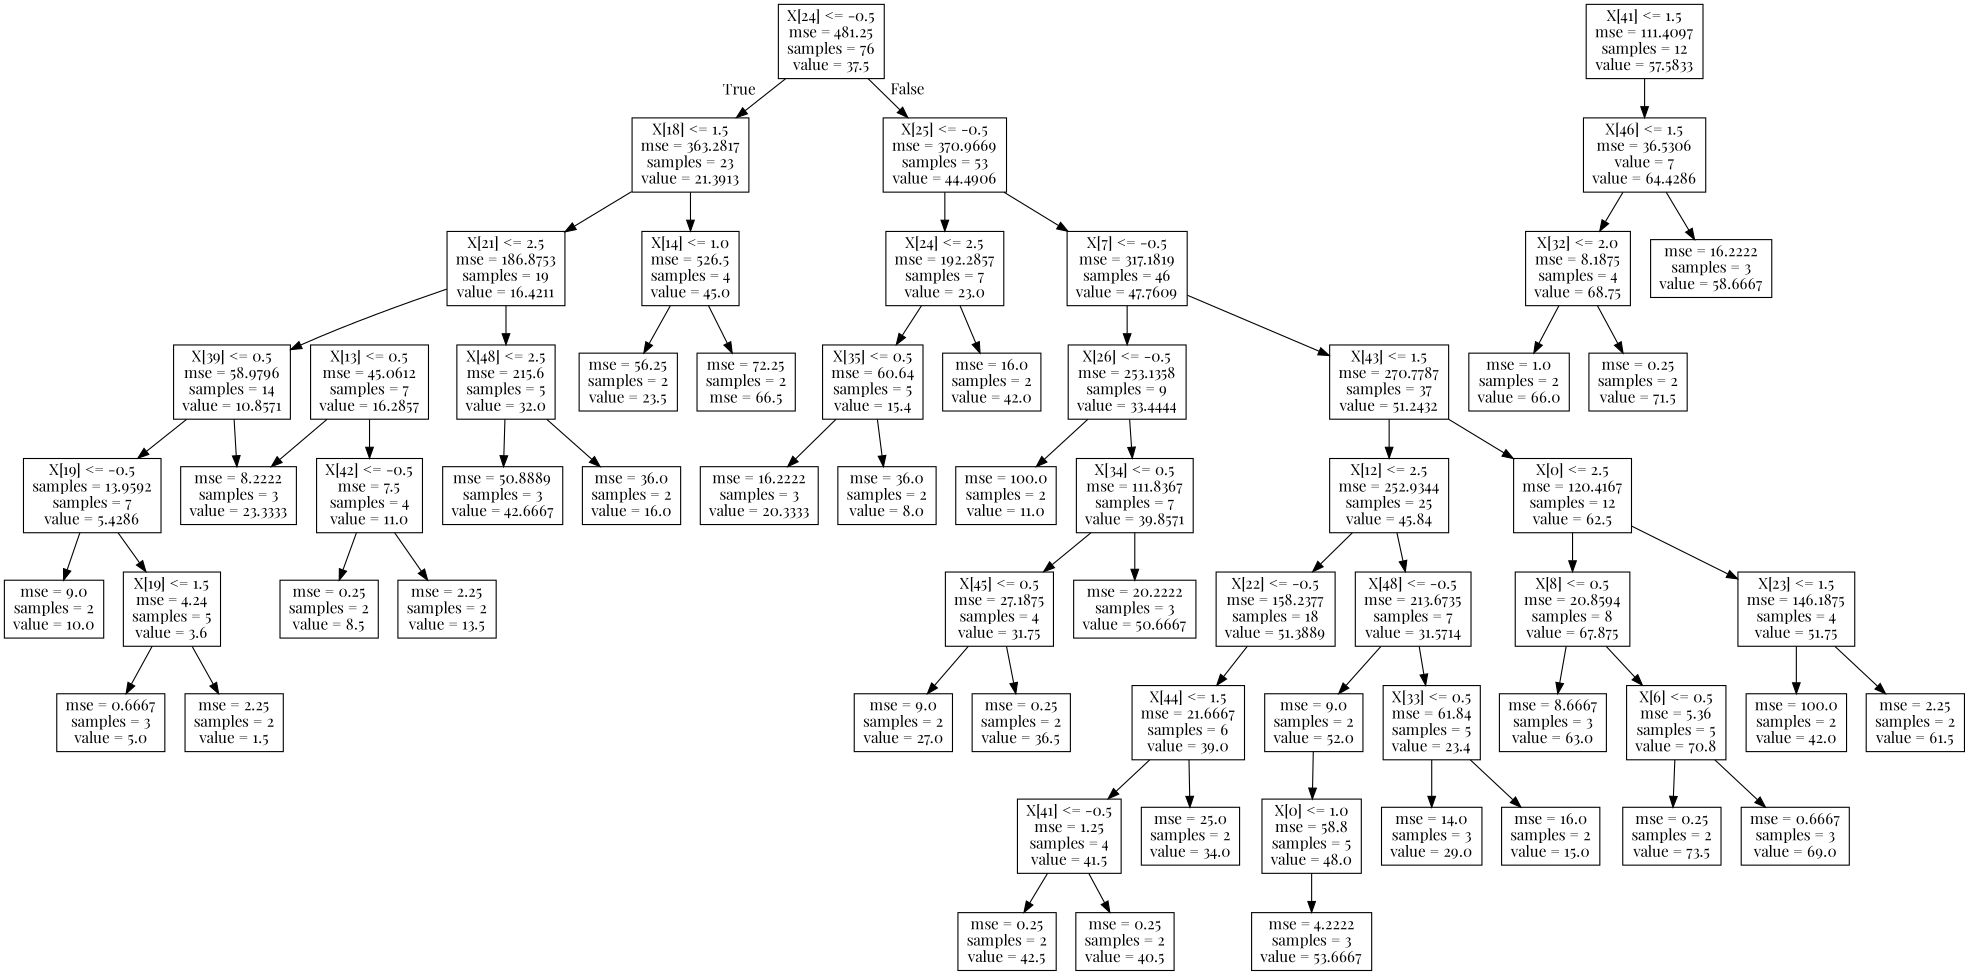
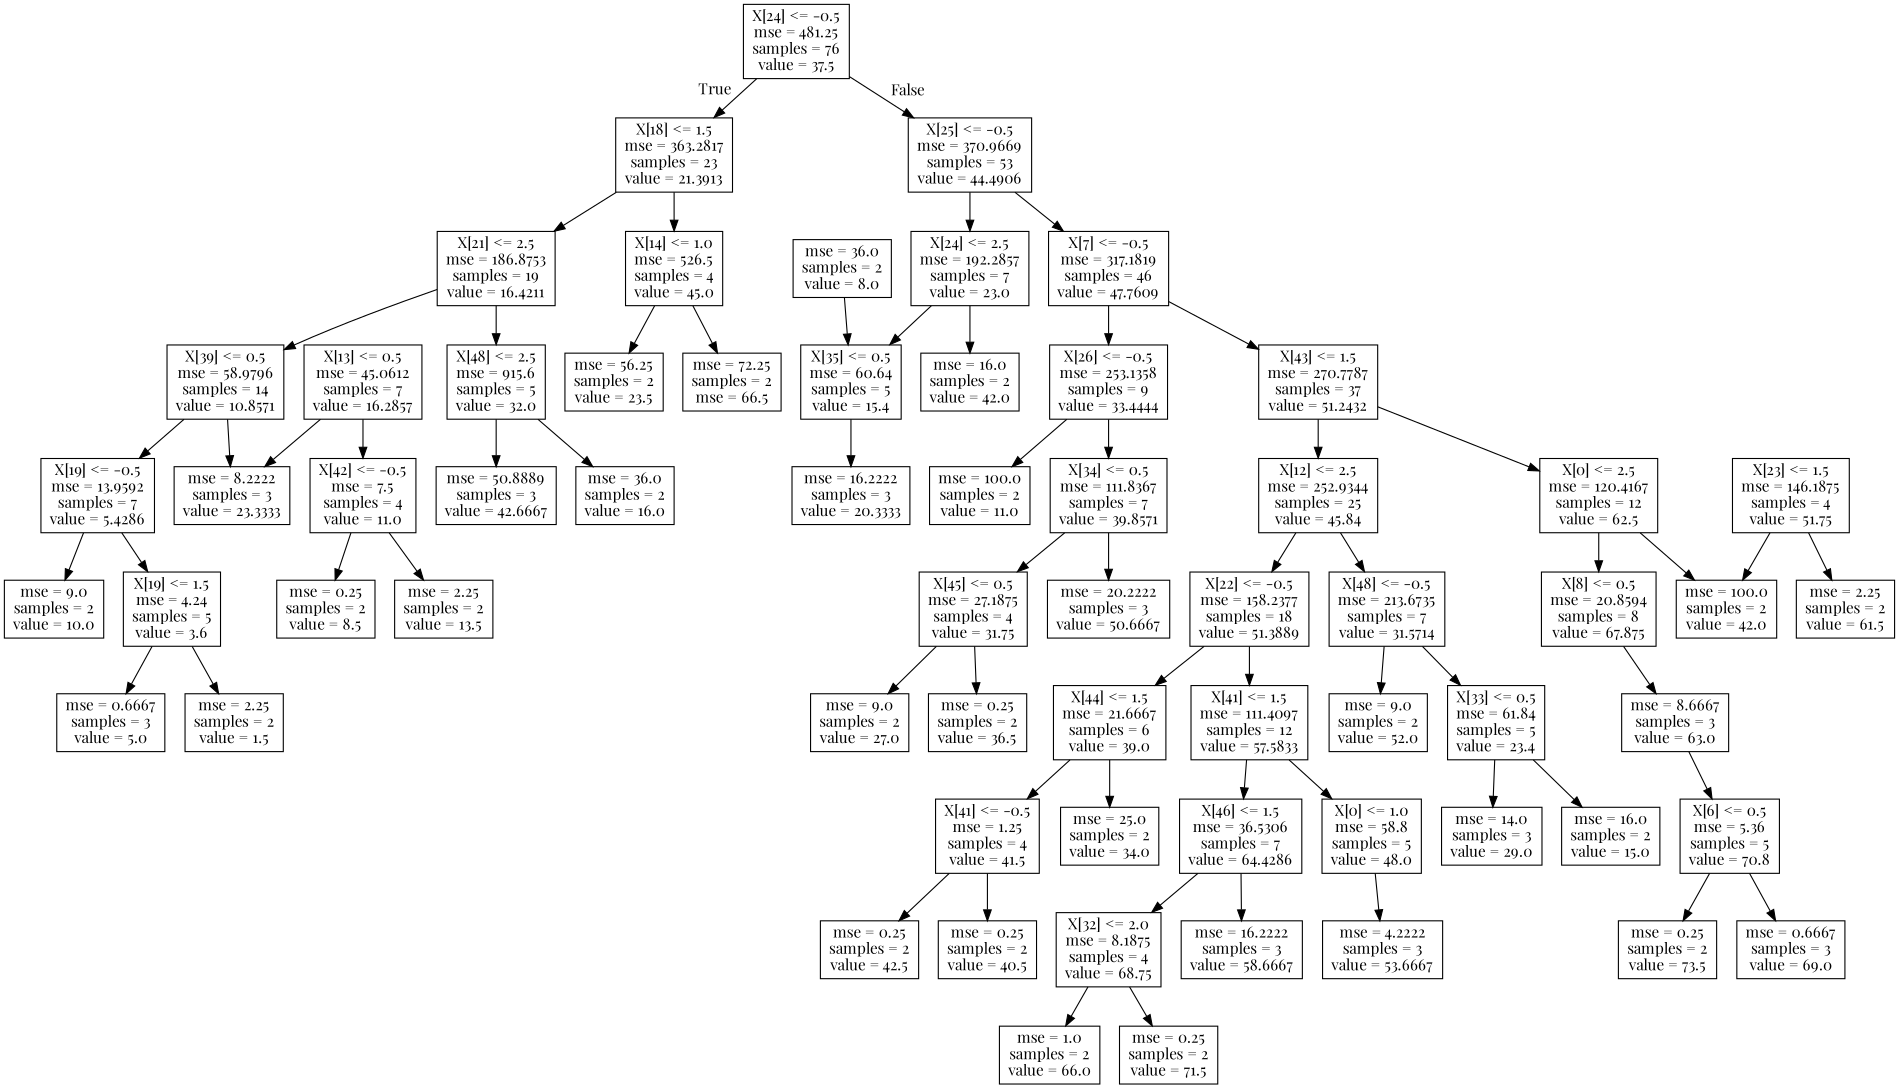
(1645, 155) -> (1241, 836)
(506, 382) -> (496, 382)
(880, 438) -> (846, 316)
(92, 496) -> (98, 496)
(1680, 550) -> (1663, 553)
none -> (1249, 660)
(1621, 662) -> (1698, 770)
(1313, 770) -> (1306, 776)
